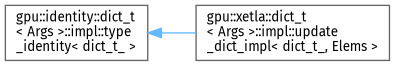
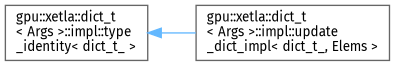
(77, 33) -> (77, 33)
